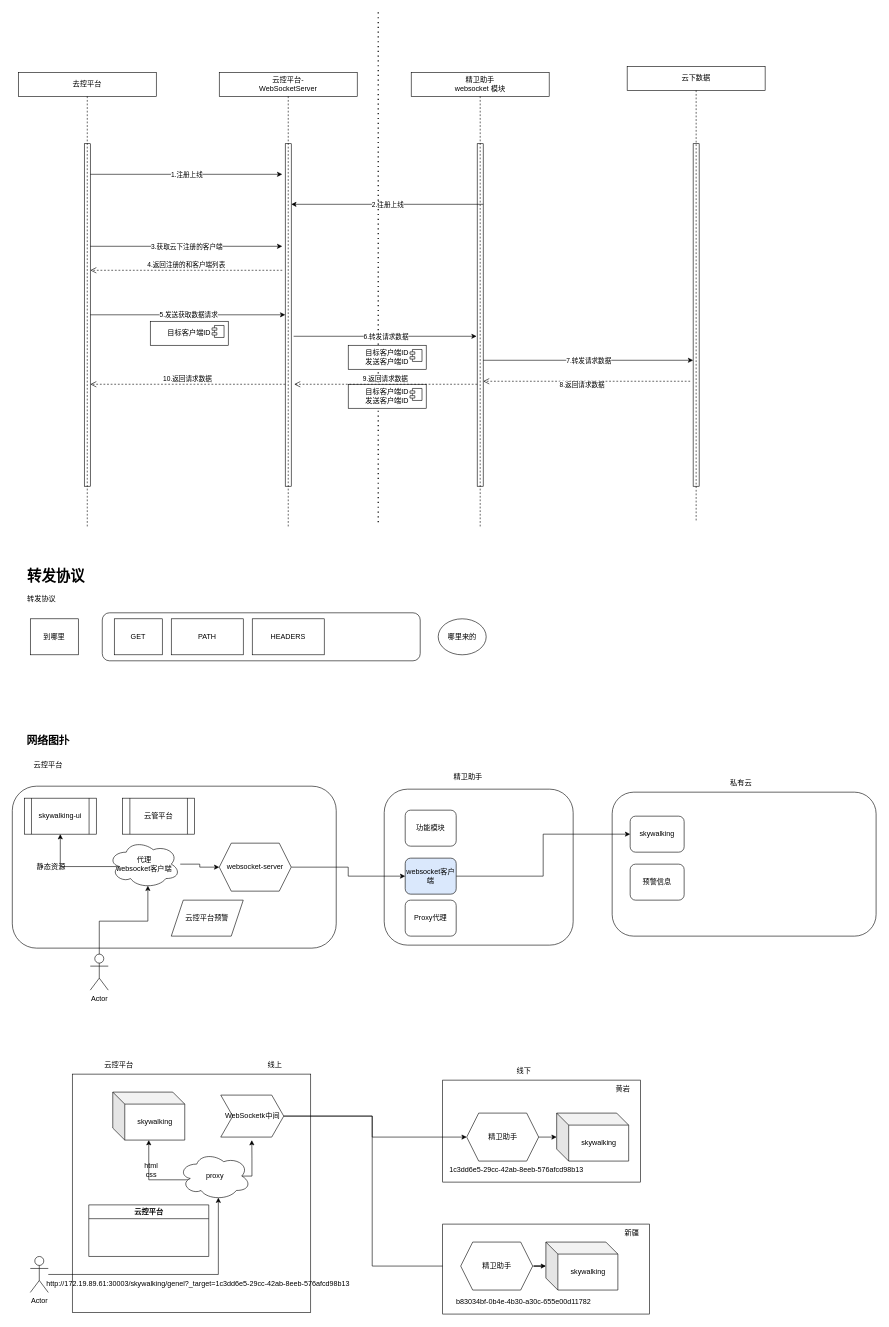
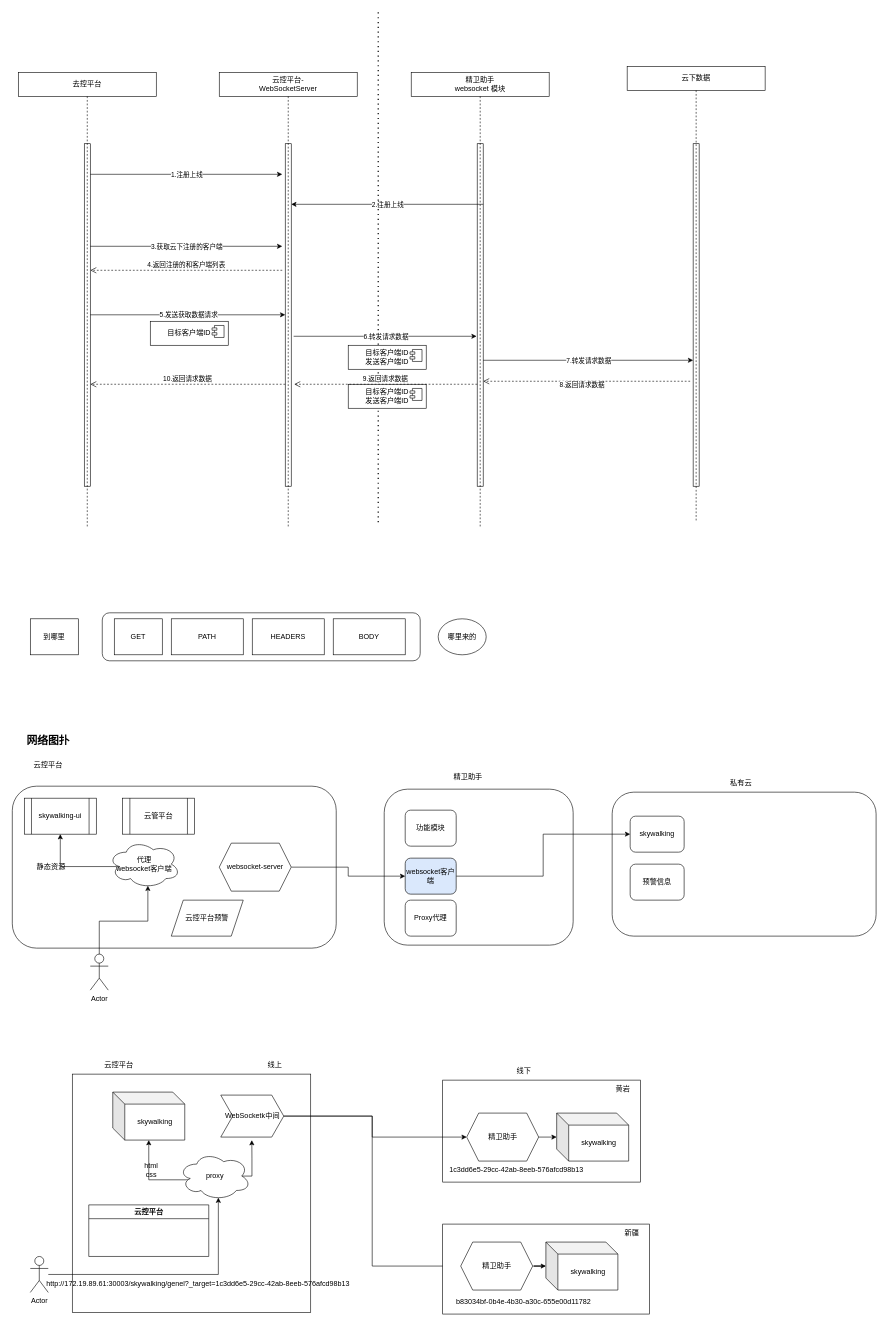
(81, 585) -> none
none -> (369, 637)
(199, 864) -> none
